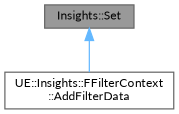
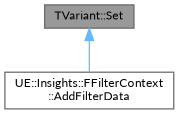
(89, 17) -> (89, 17)
